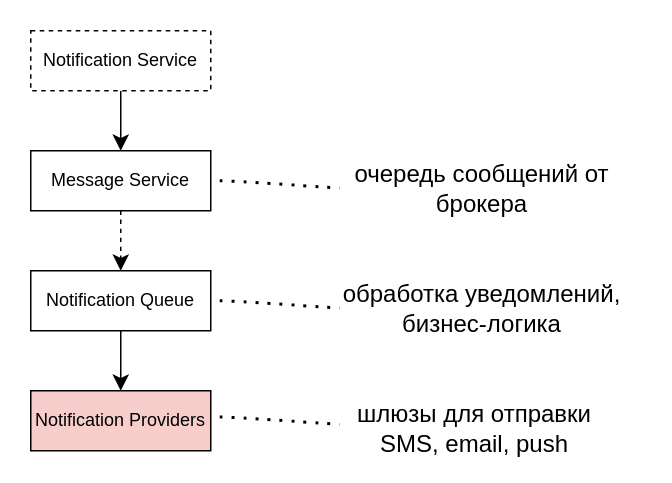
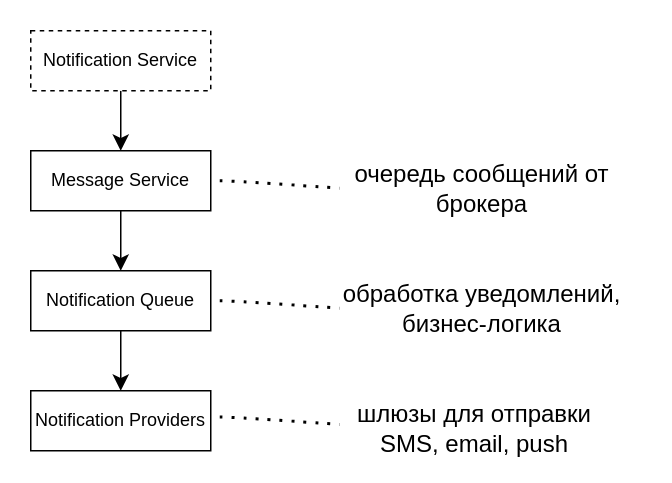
(121, 234) -> (121, 234)
(121, 421) -> (121, 421)
